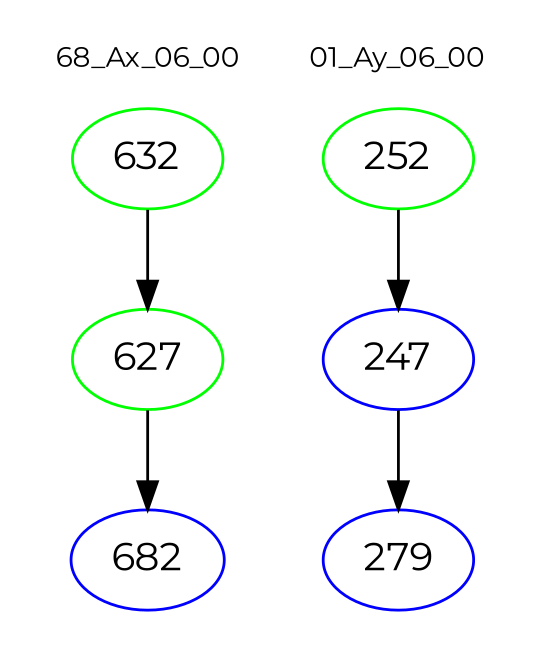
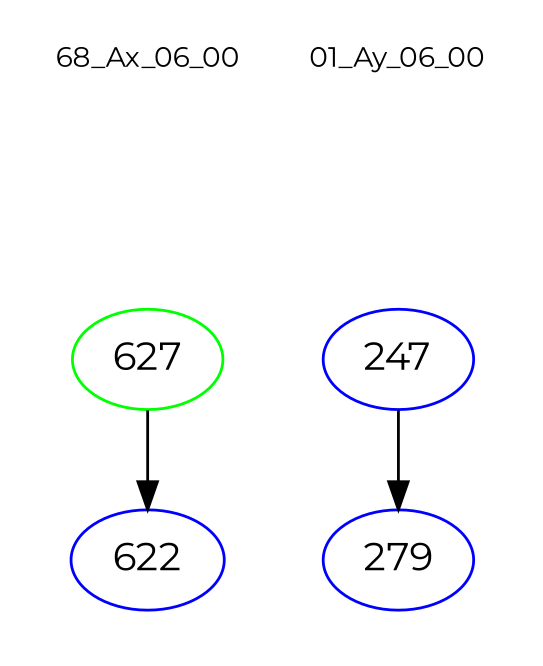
(148, 159) -> none
(398, 159) -> none
(148, 560) -> (148, 560)
